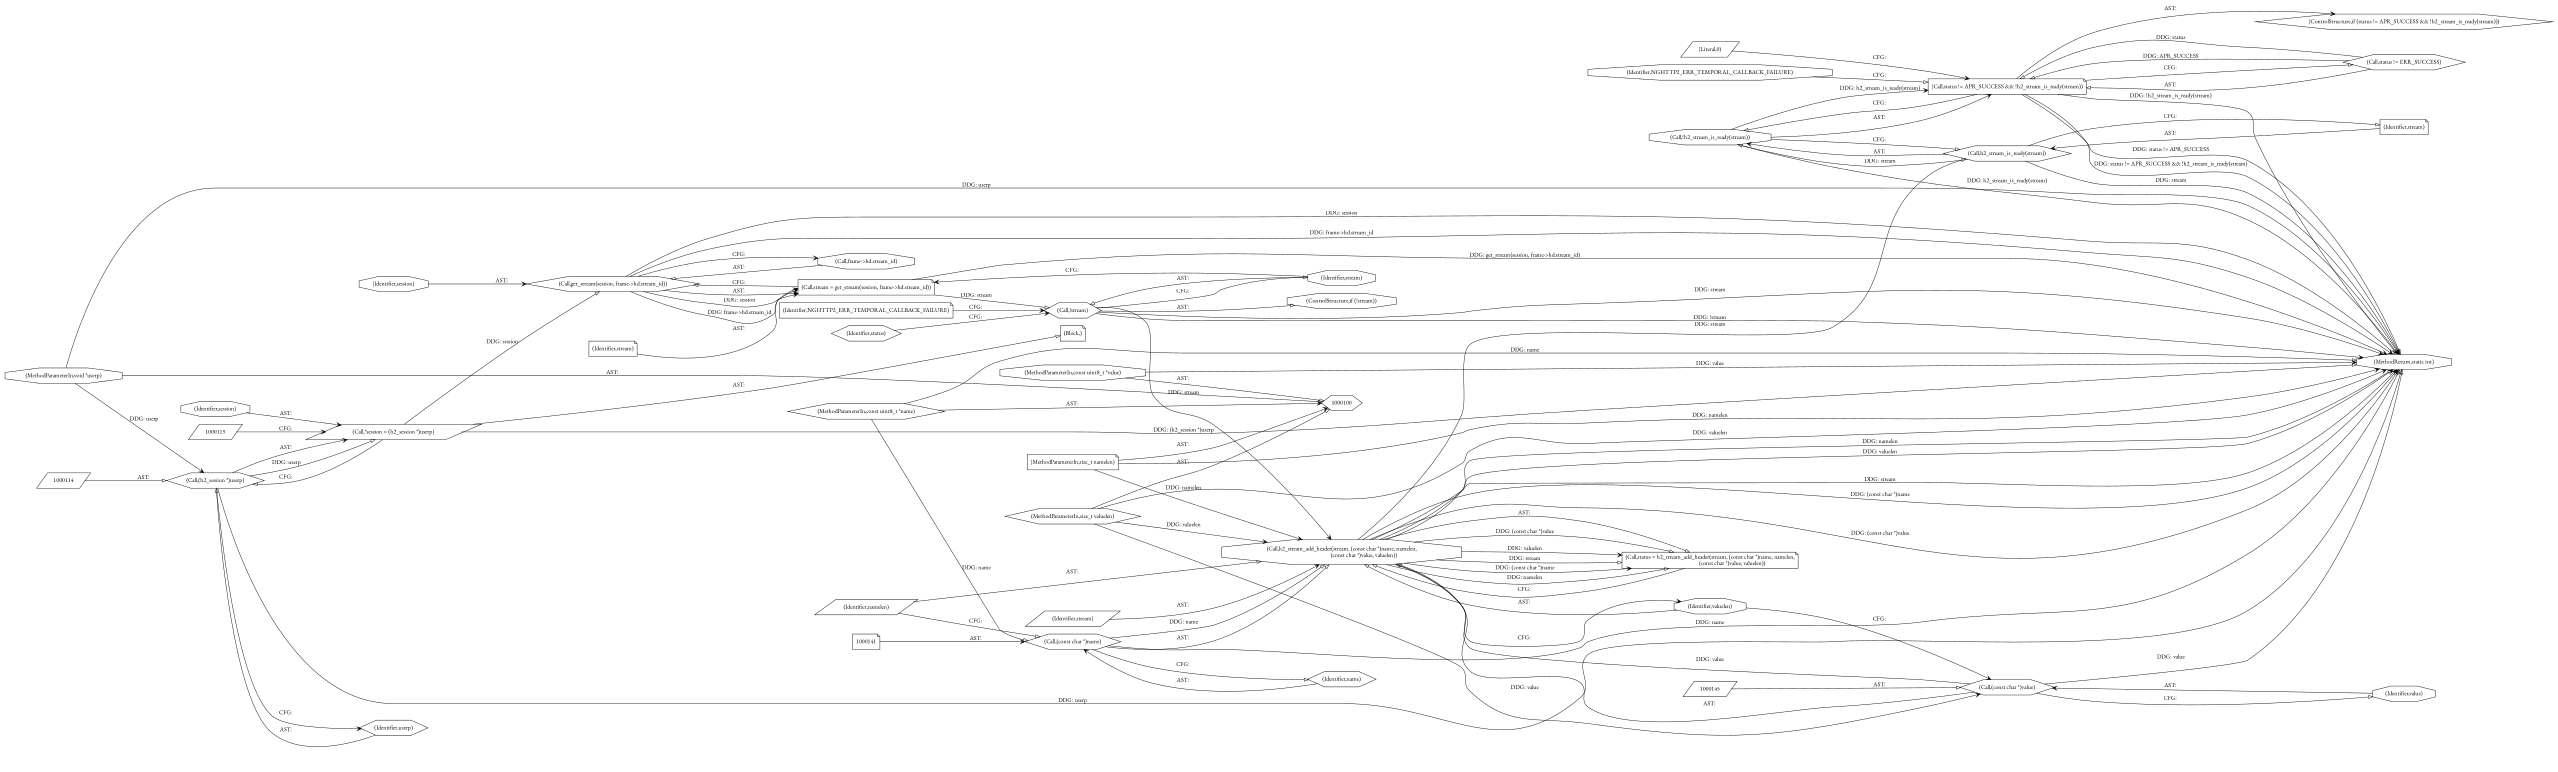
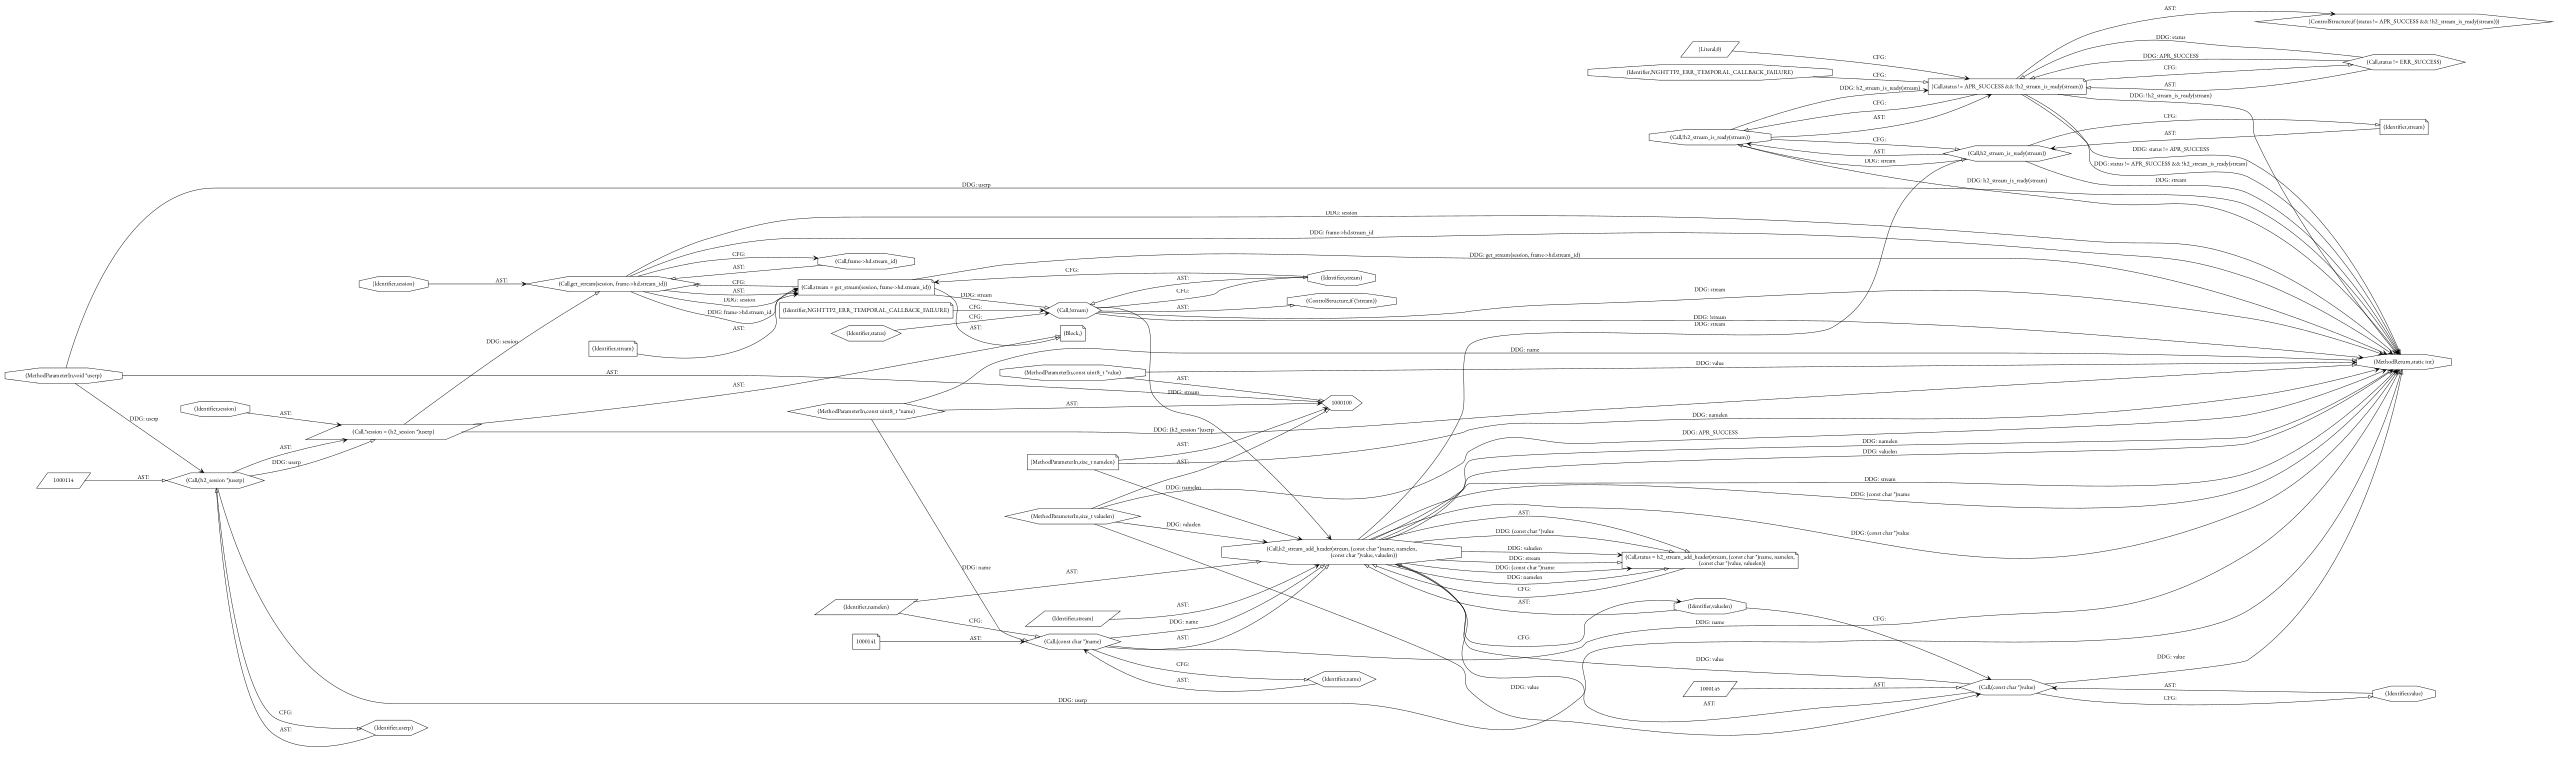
none -> (980, 341)
(215, 432) -> none
(1710, 433) -> (1710, 433)
(323, 473) -> none
(242, 648) -> (242, 648)
